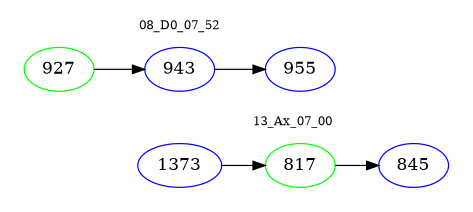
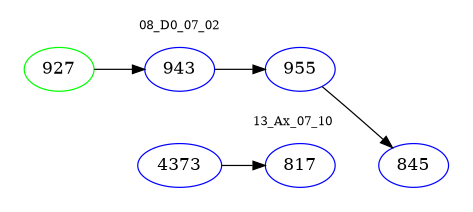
(180, 26) -> (180, 26)
(293, 122) -> (293, 122)
(180, 165) -> (180, 165)
(300, 165) -> (300, 165)
(351, 165) -> (359, 118)
